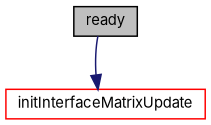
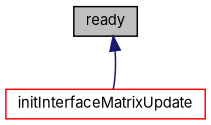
(96, 55) -> (115, 70)
